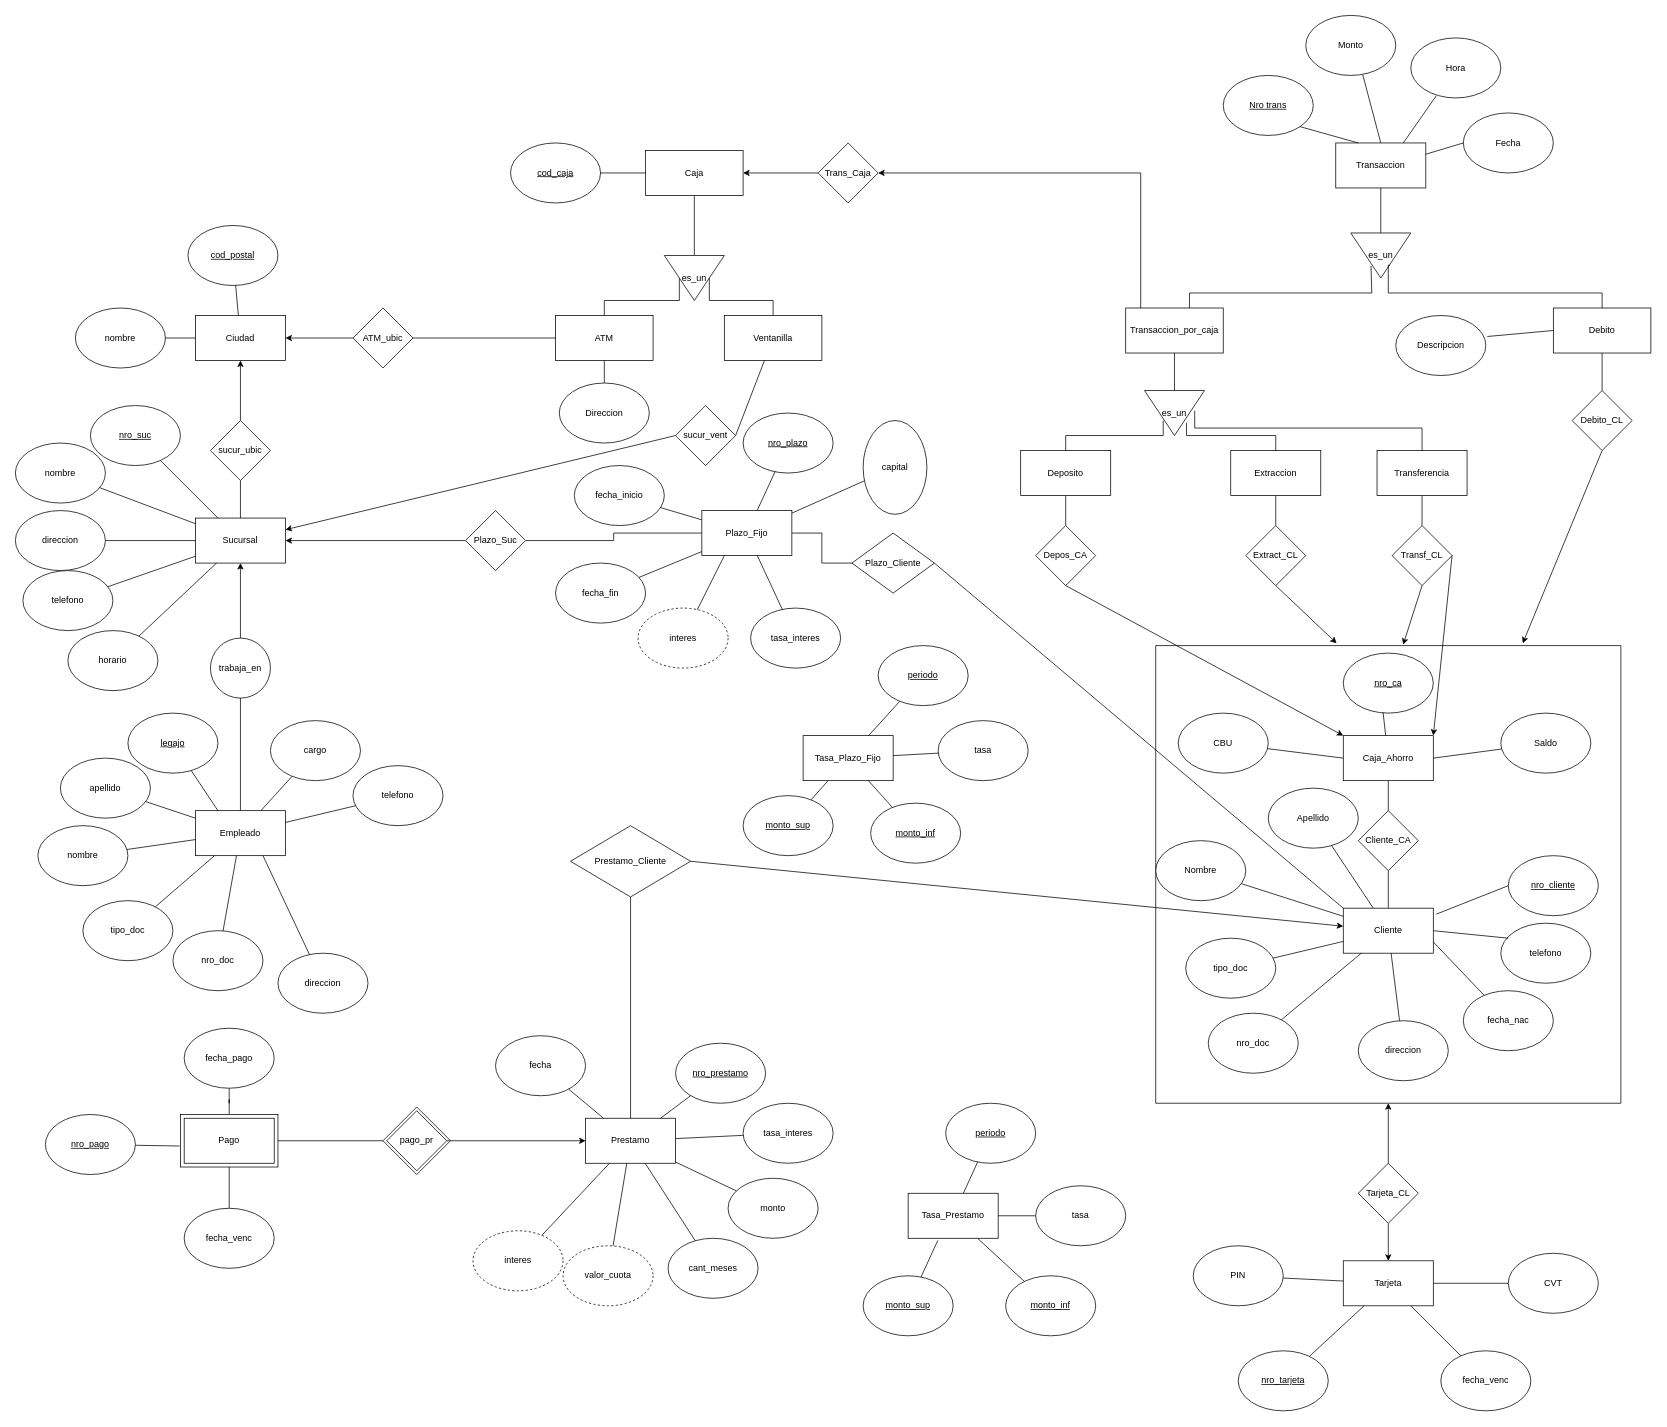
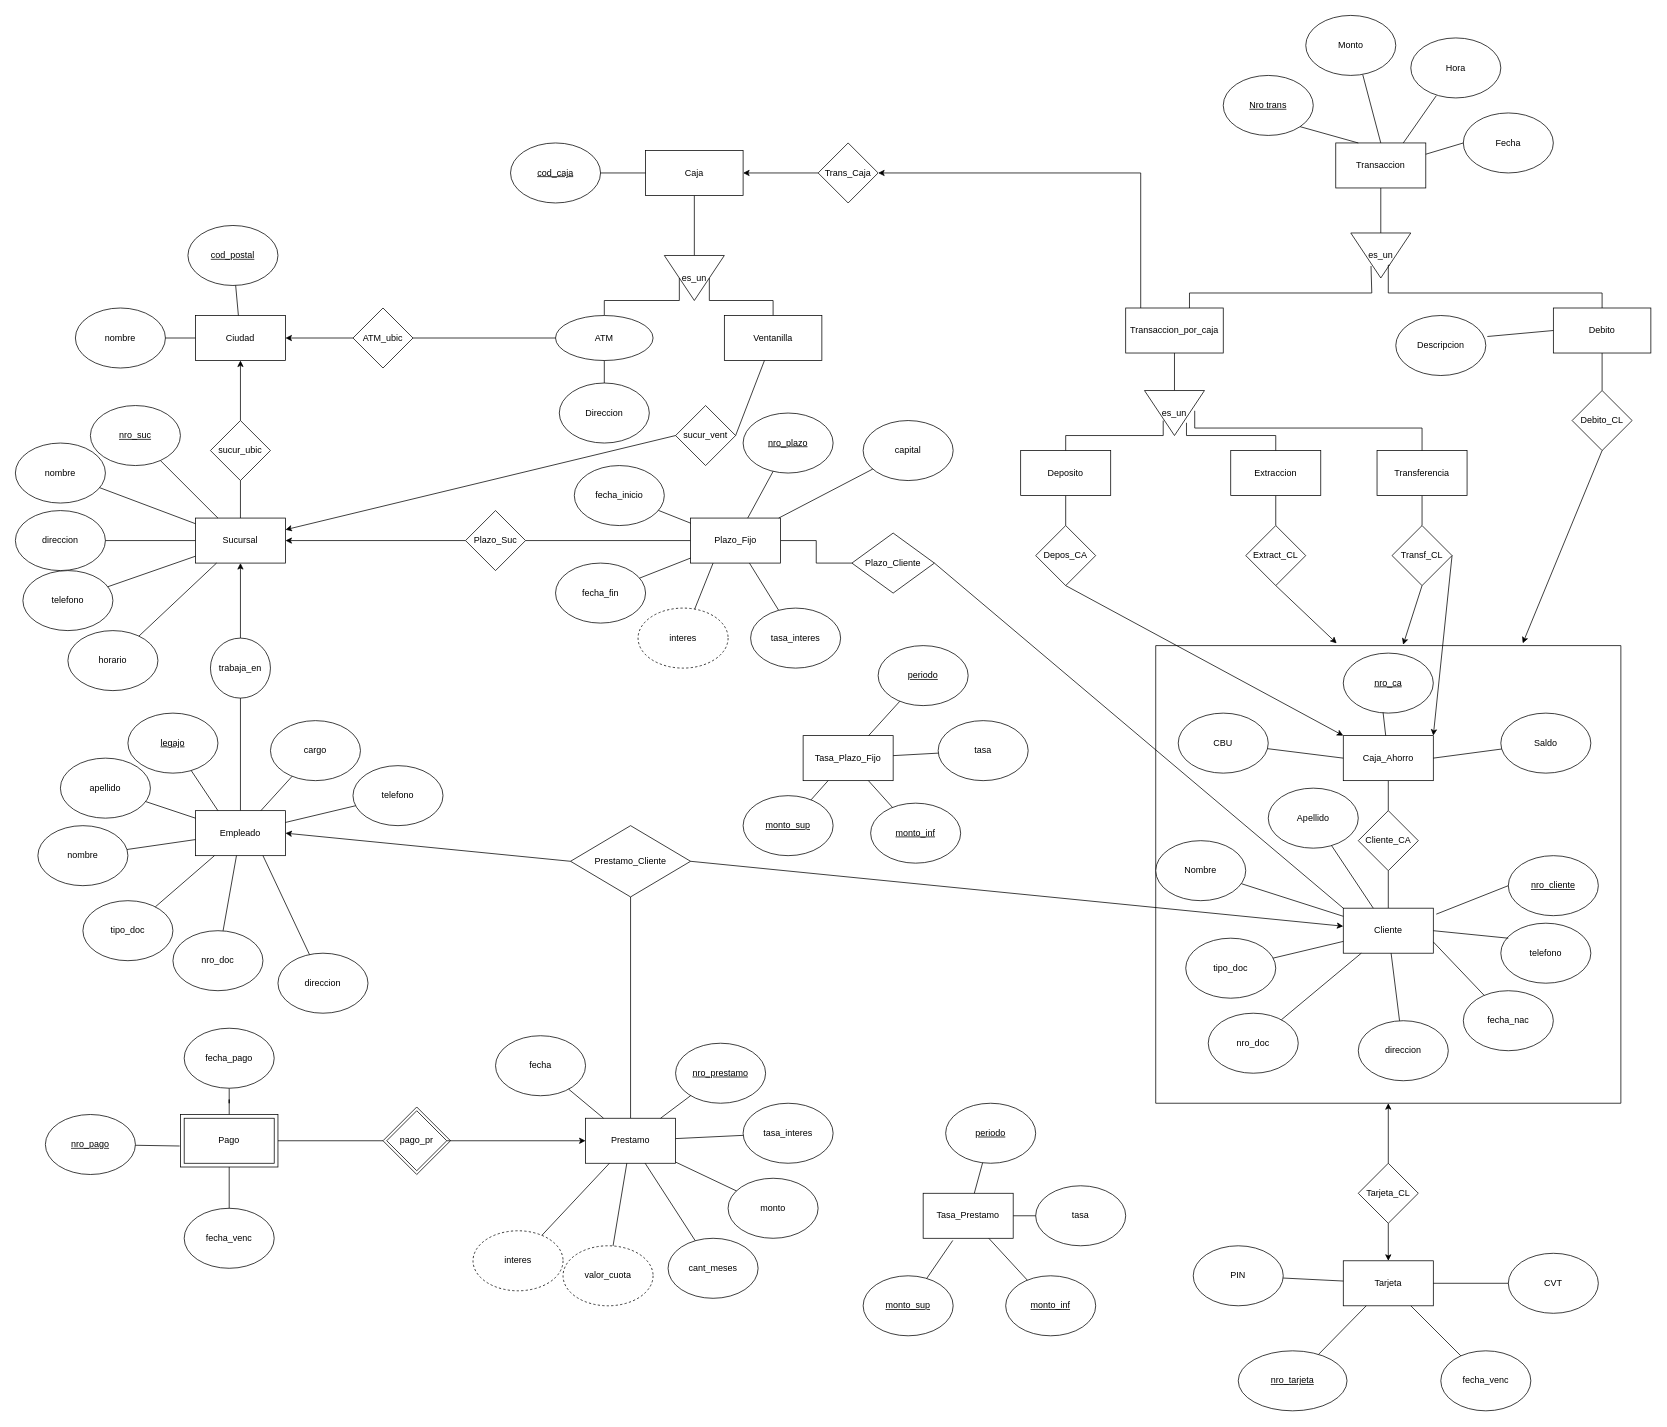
(604, 338) -> (604, 338)
(895, 467) -> (908, 450)
(747, 533) -> (735, 540)
none -> (431, 847)
(953, 1215) -> (968, 1215)
(1283, 1380) -> (1292, 1380)
